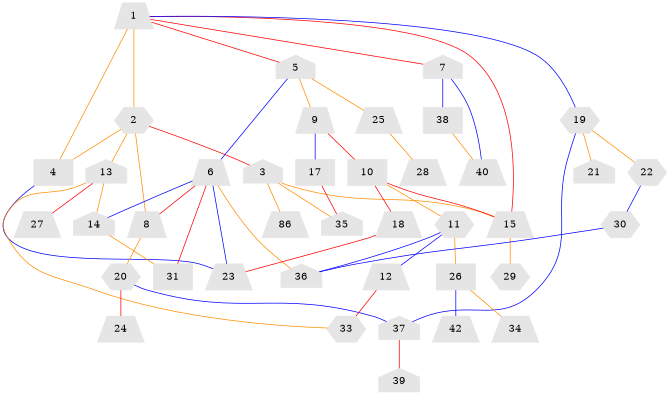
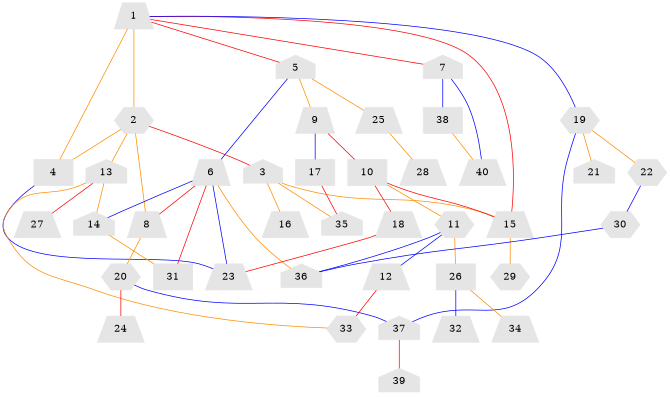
(285, 225) -> (285, 225)
(456, 329) -> (456, 329)
